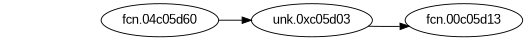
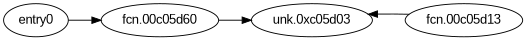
none -> (36, 20)
(160, 20) -> (160, 20)
(384, 26) -> (393, 14)
